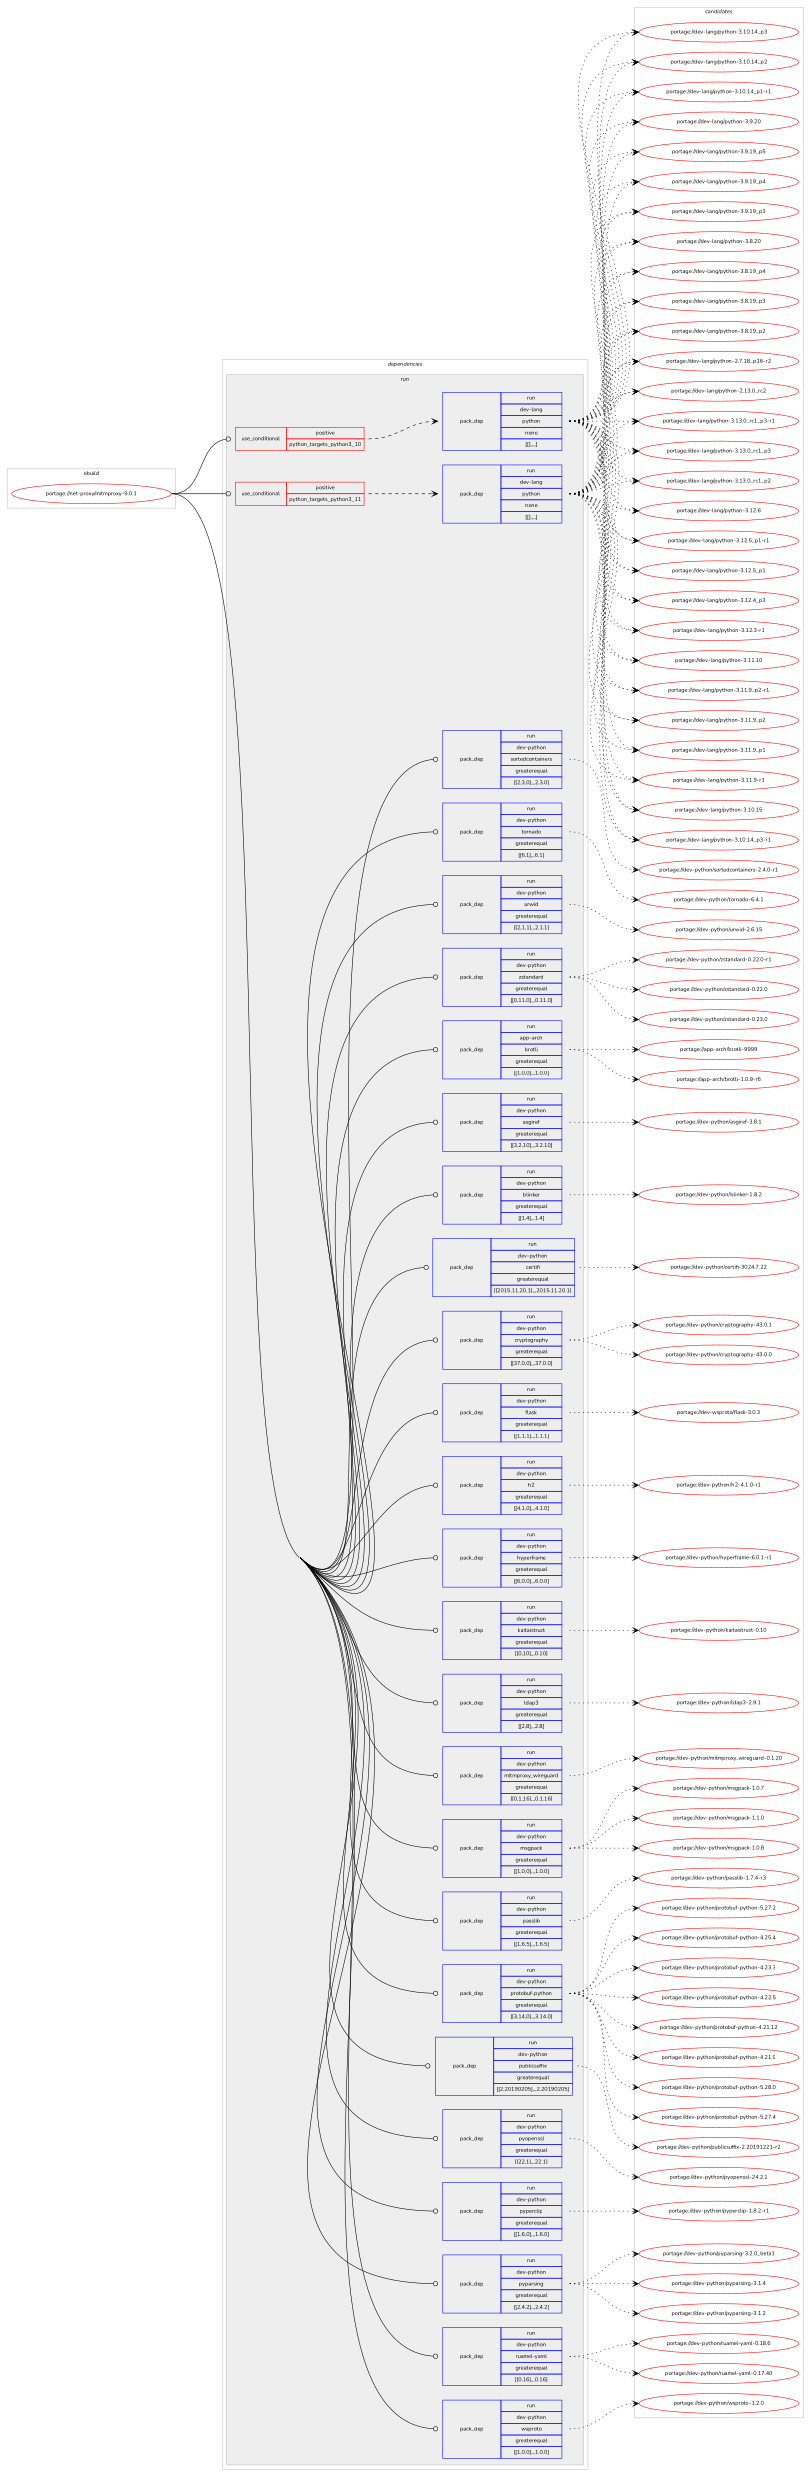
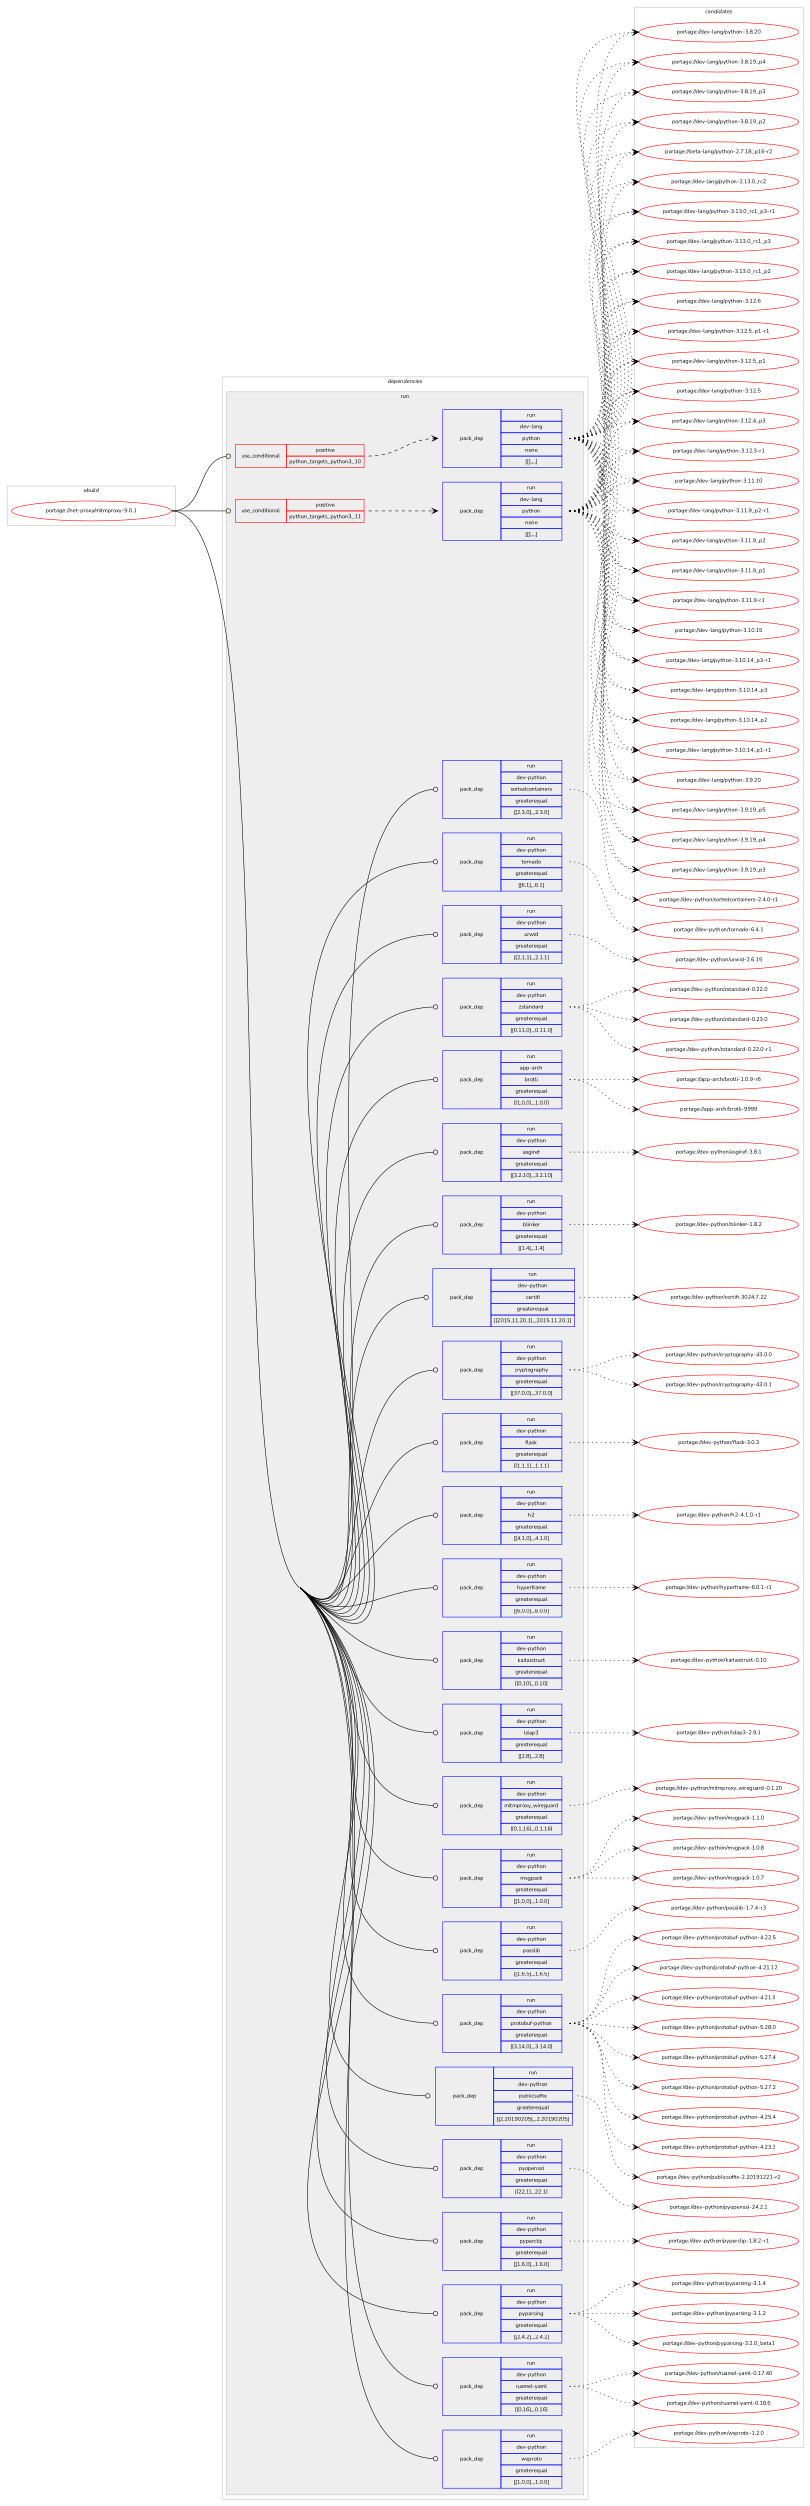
(719, 361) -> (719, 152)
none -> (719, 391)
(719, 1413) -> (719, 1442)
